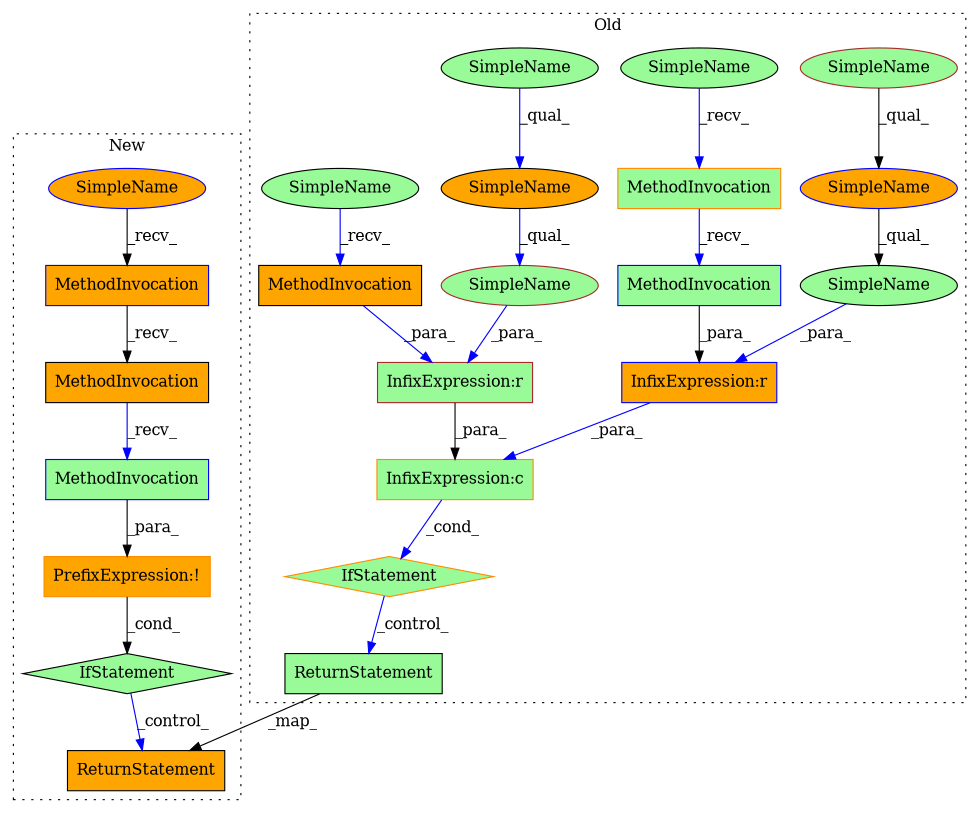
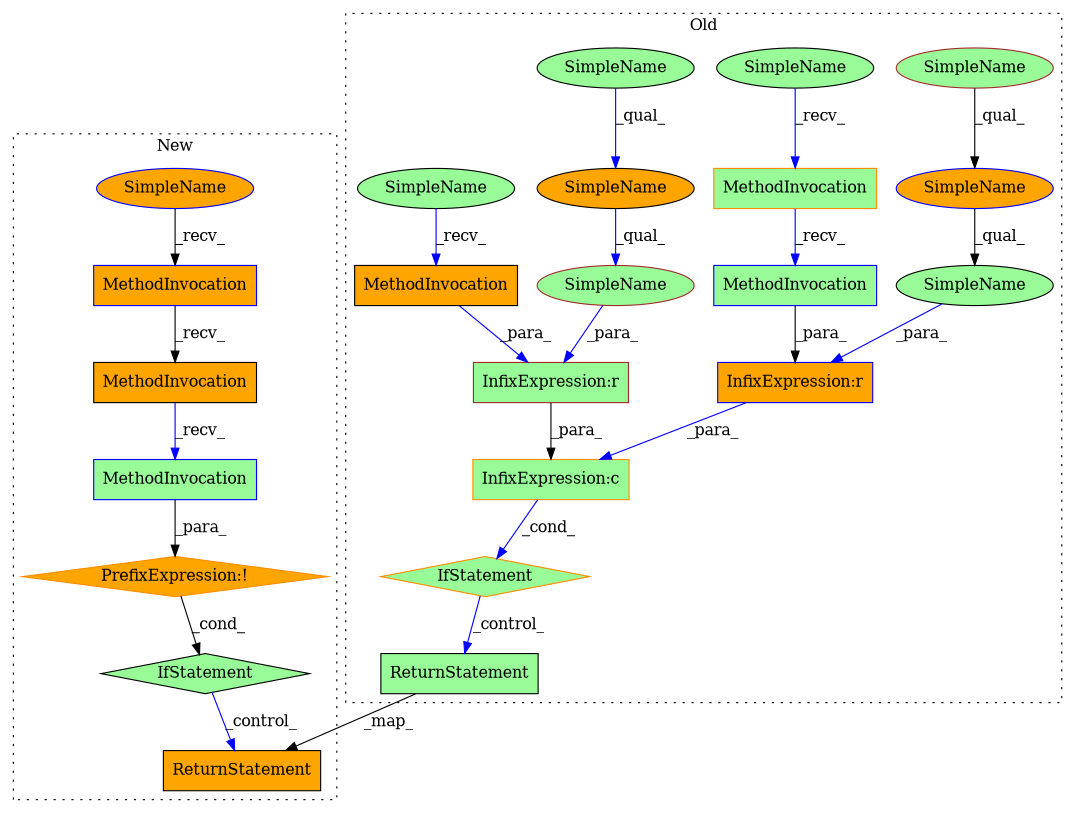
(127, 577) -> (175, 577)
